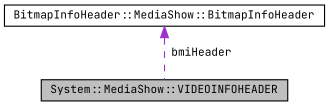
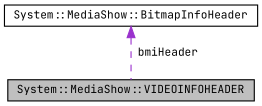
(165, 16) -> (131, 16)
